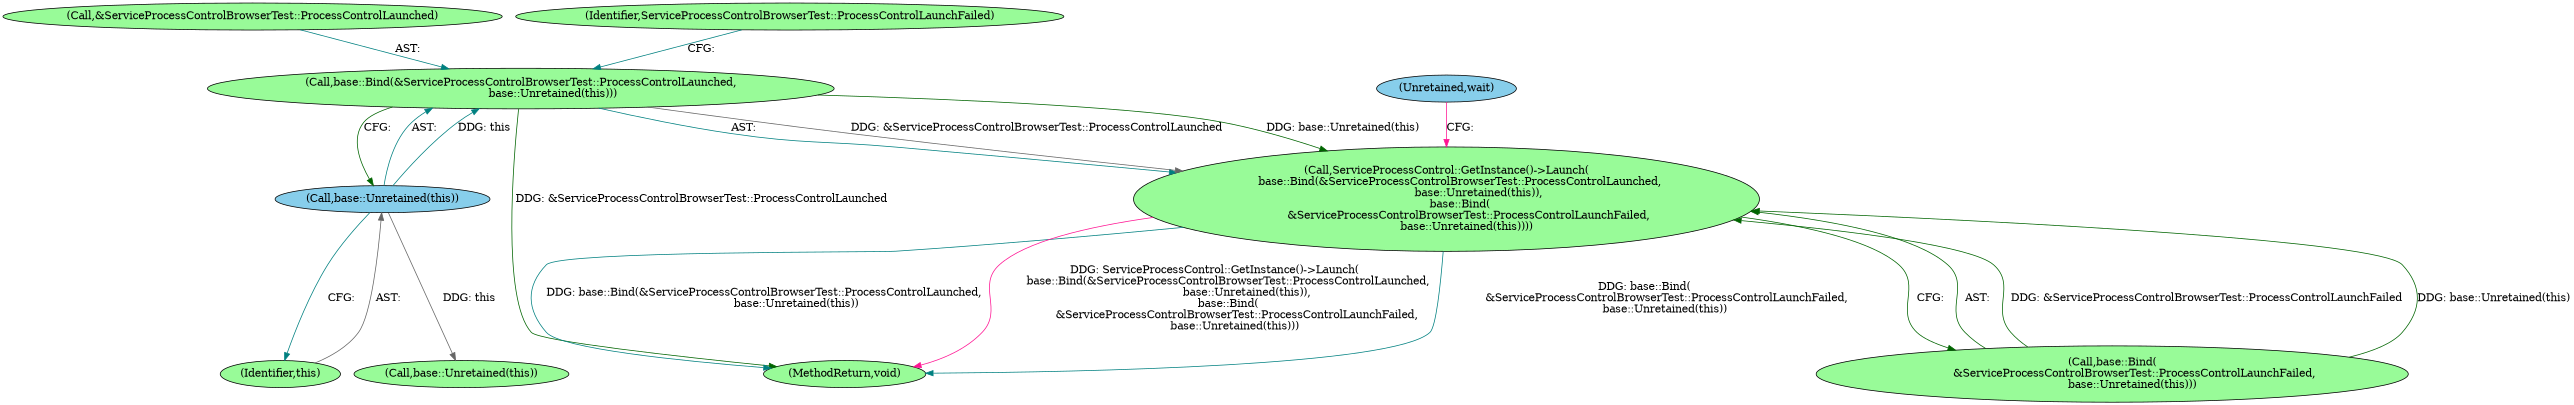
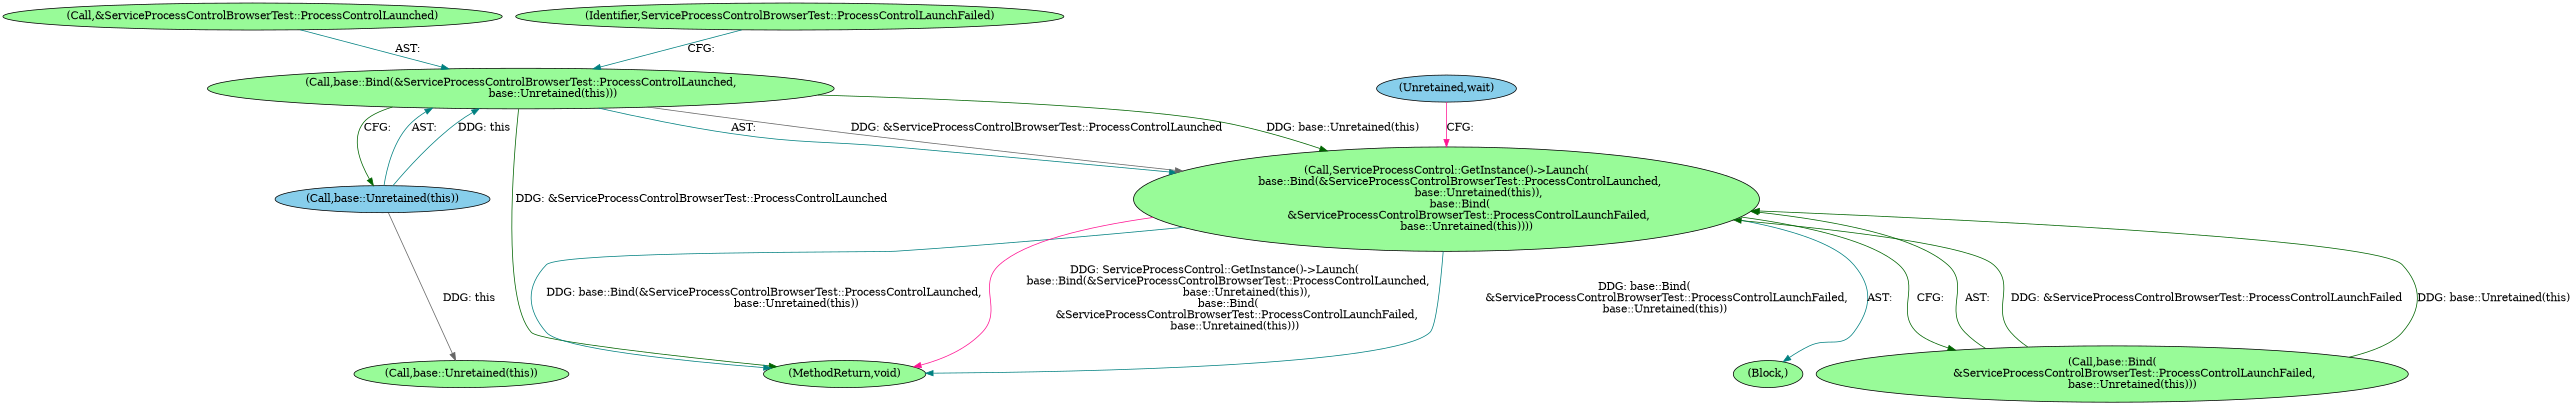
(280, 374) -> none
none -> (1768, 374)
